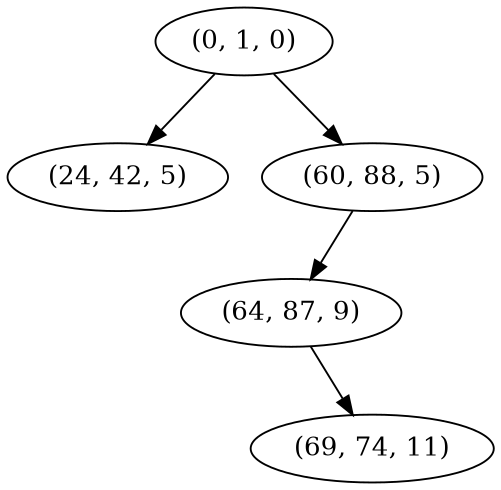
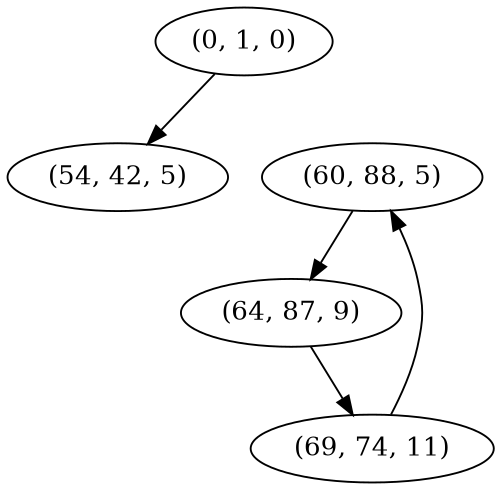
(301, 102) -> (422, 322)
(118, 177) -> (118, 177)
